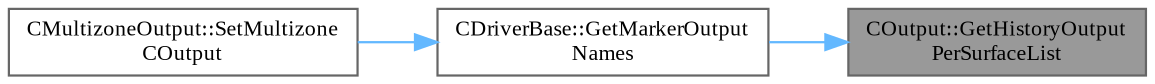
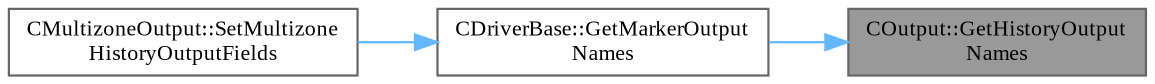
(183, 42) -> (183, 42)
(997, 42) -> (997, 42)
